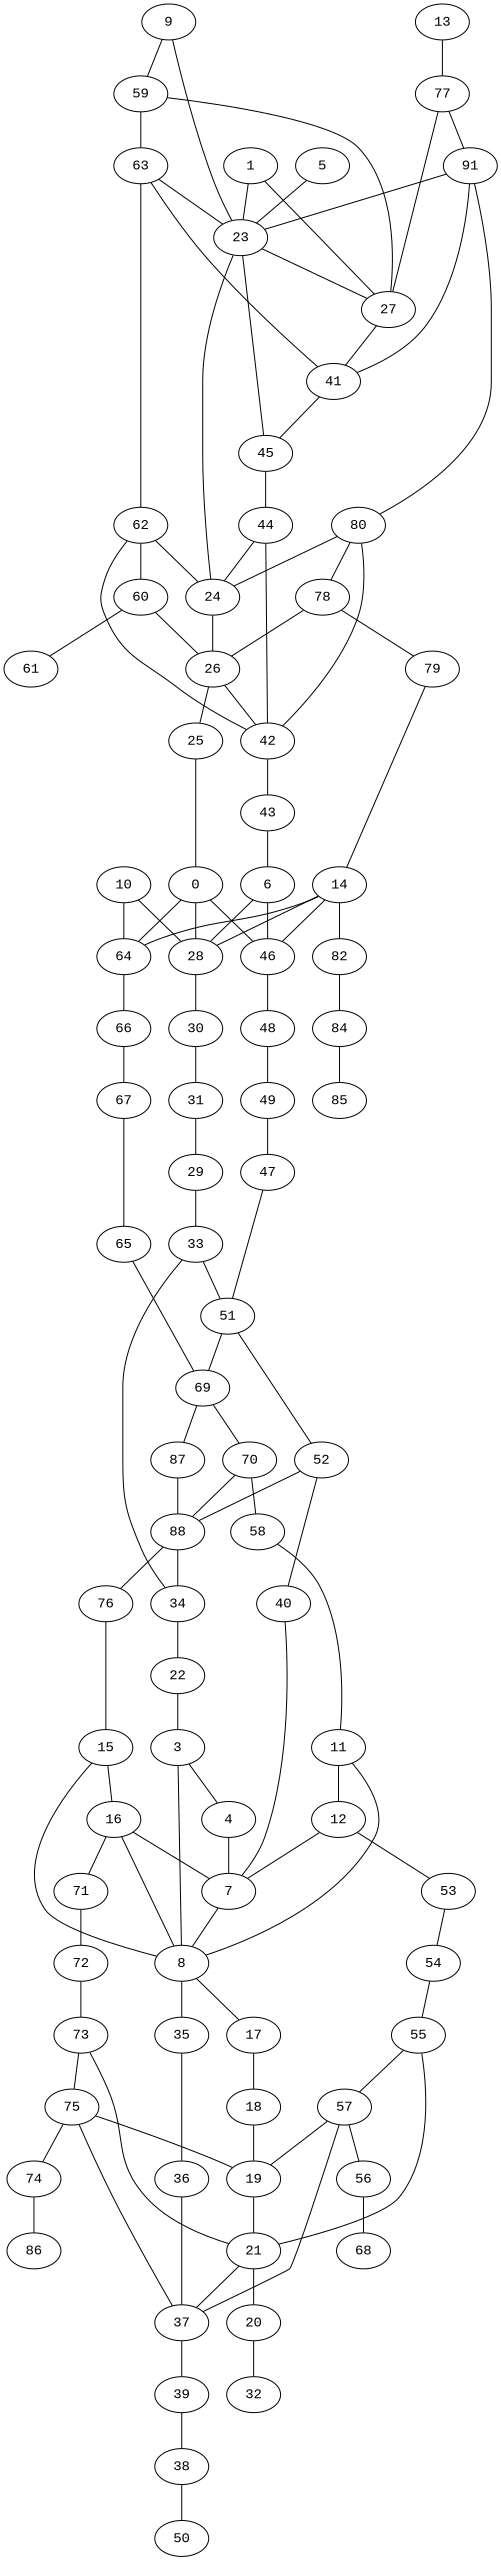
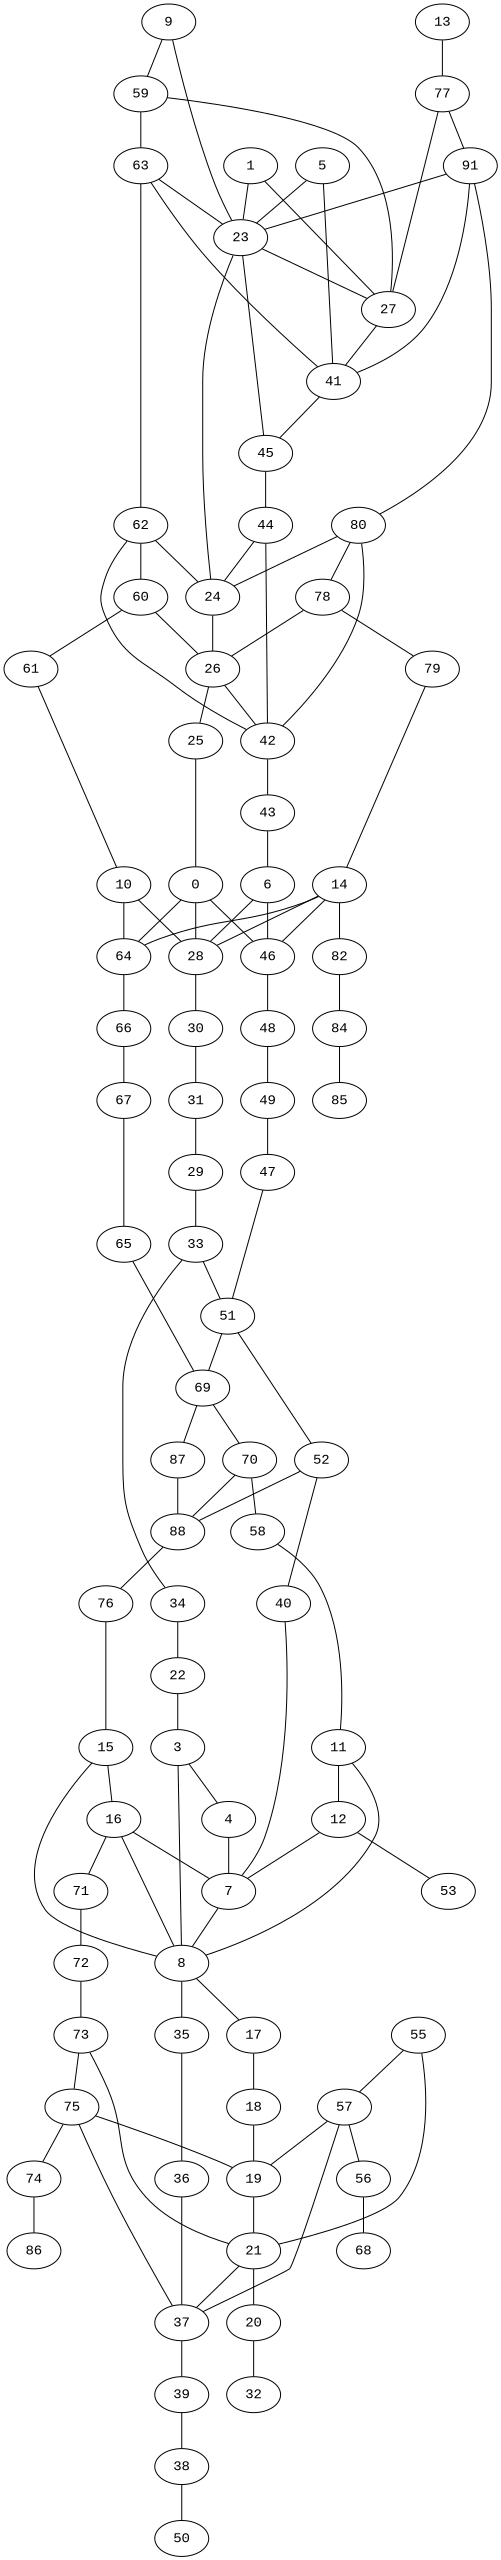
none -> (328, 269)
none -> (77, 777)
(178, 1568) -> none
(433, 1963) -> none
